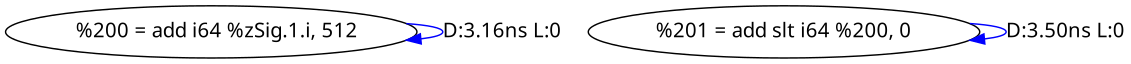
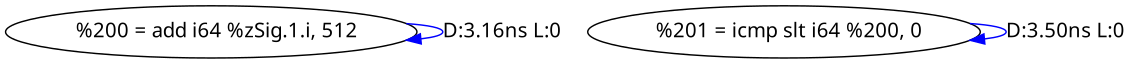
(784, 32) -> (784, 32)
